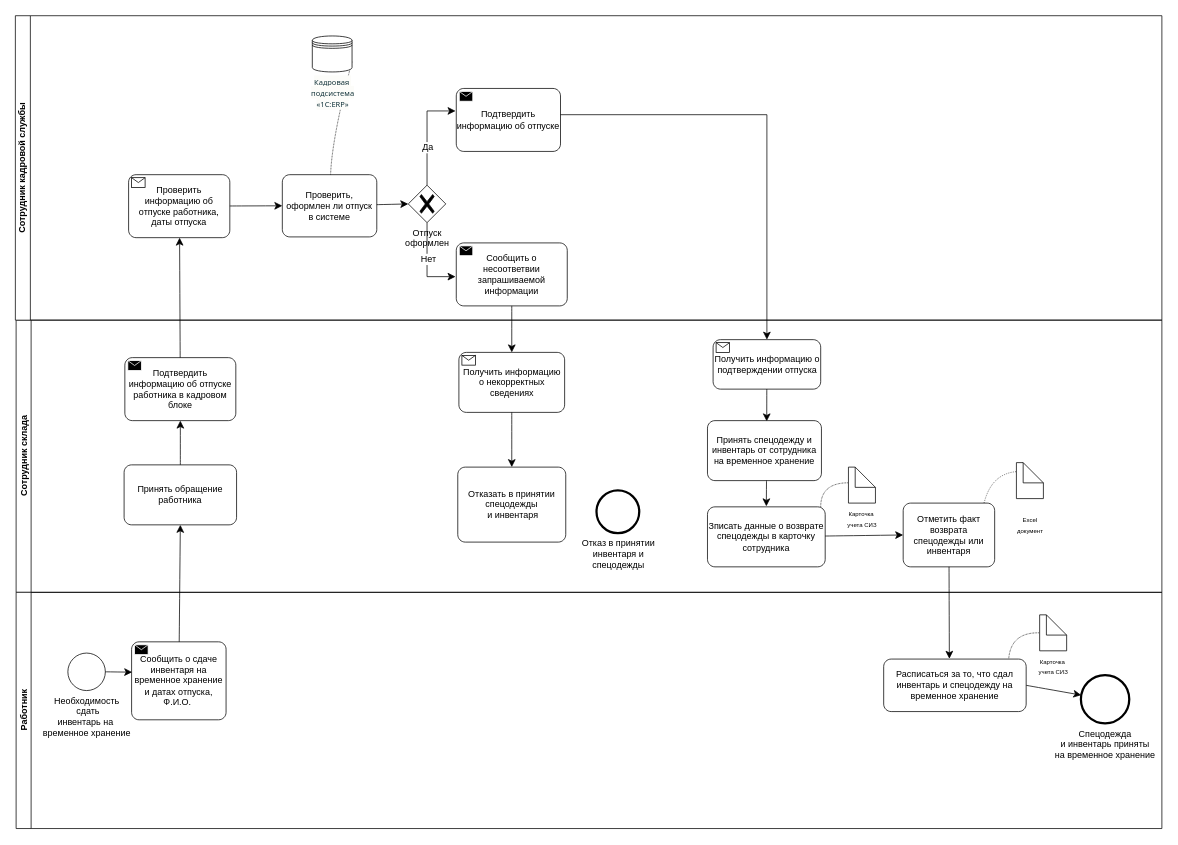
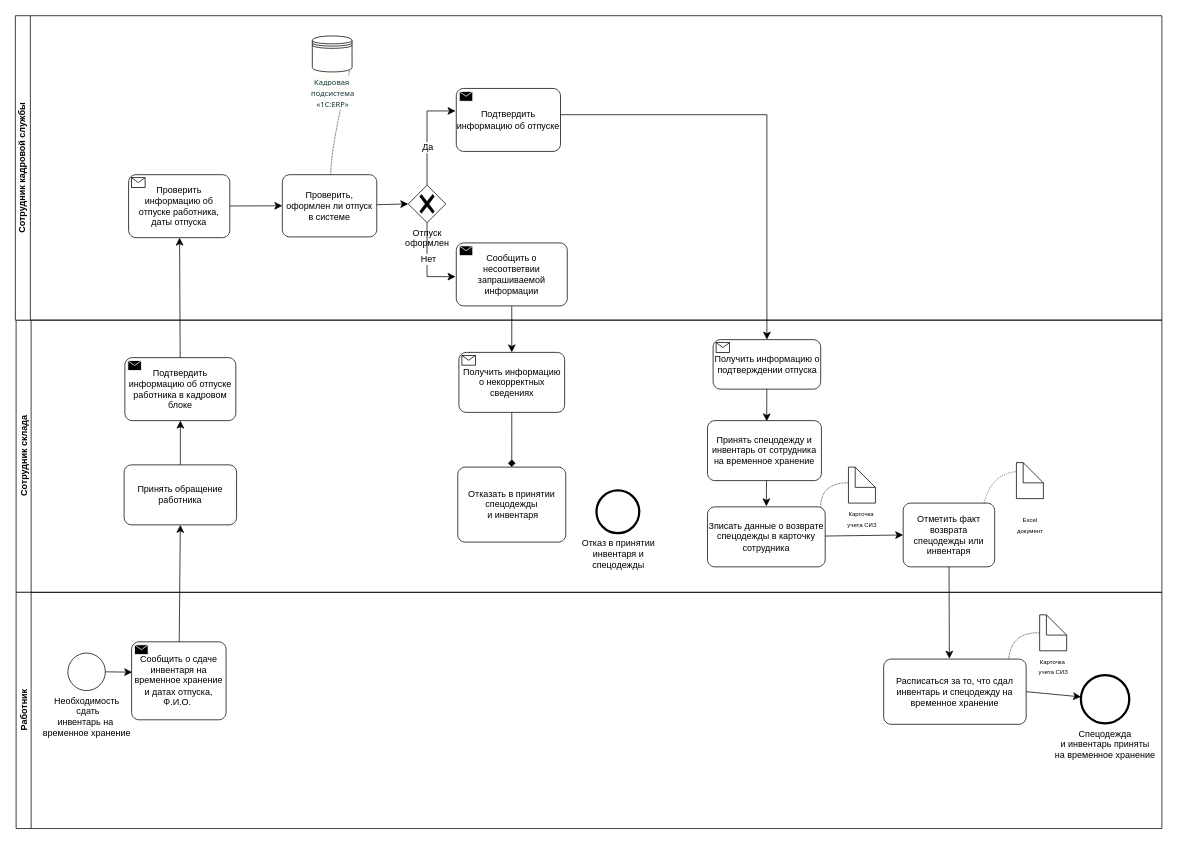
(512, 459) -> (512, 458)
(955, 685) -> (955, 692)
